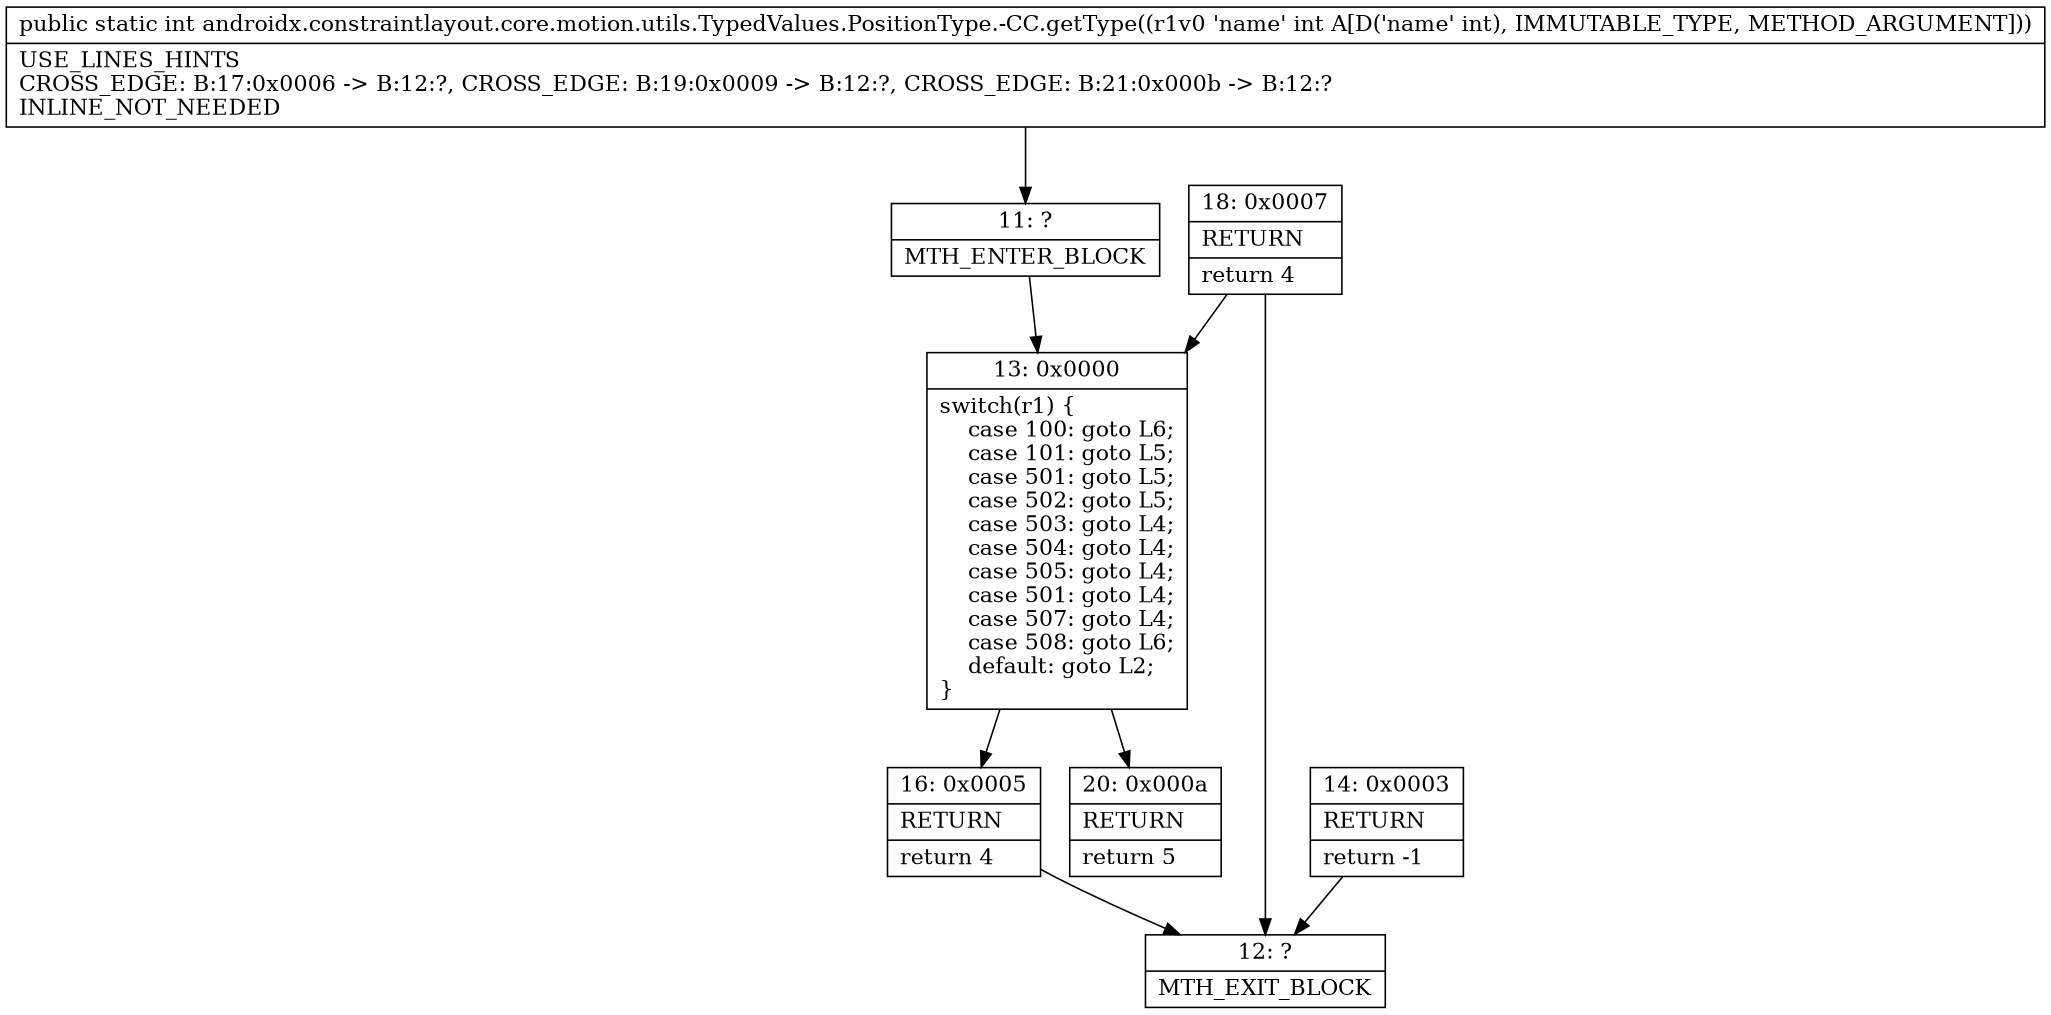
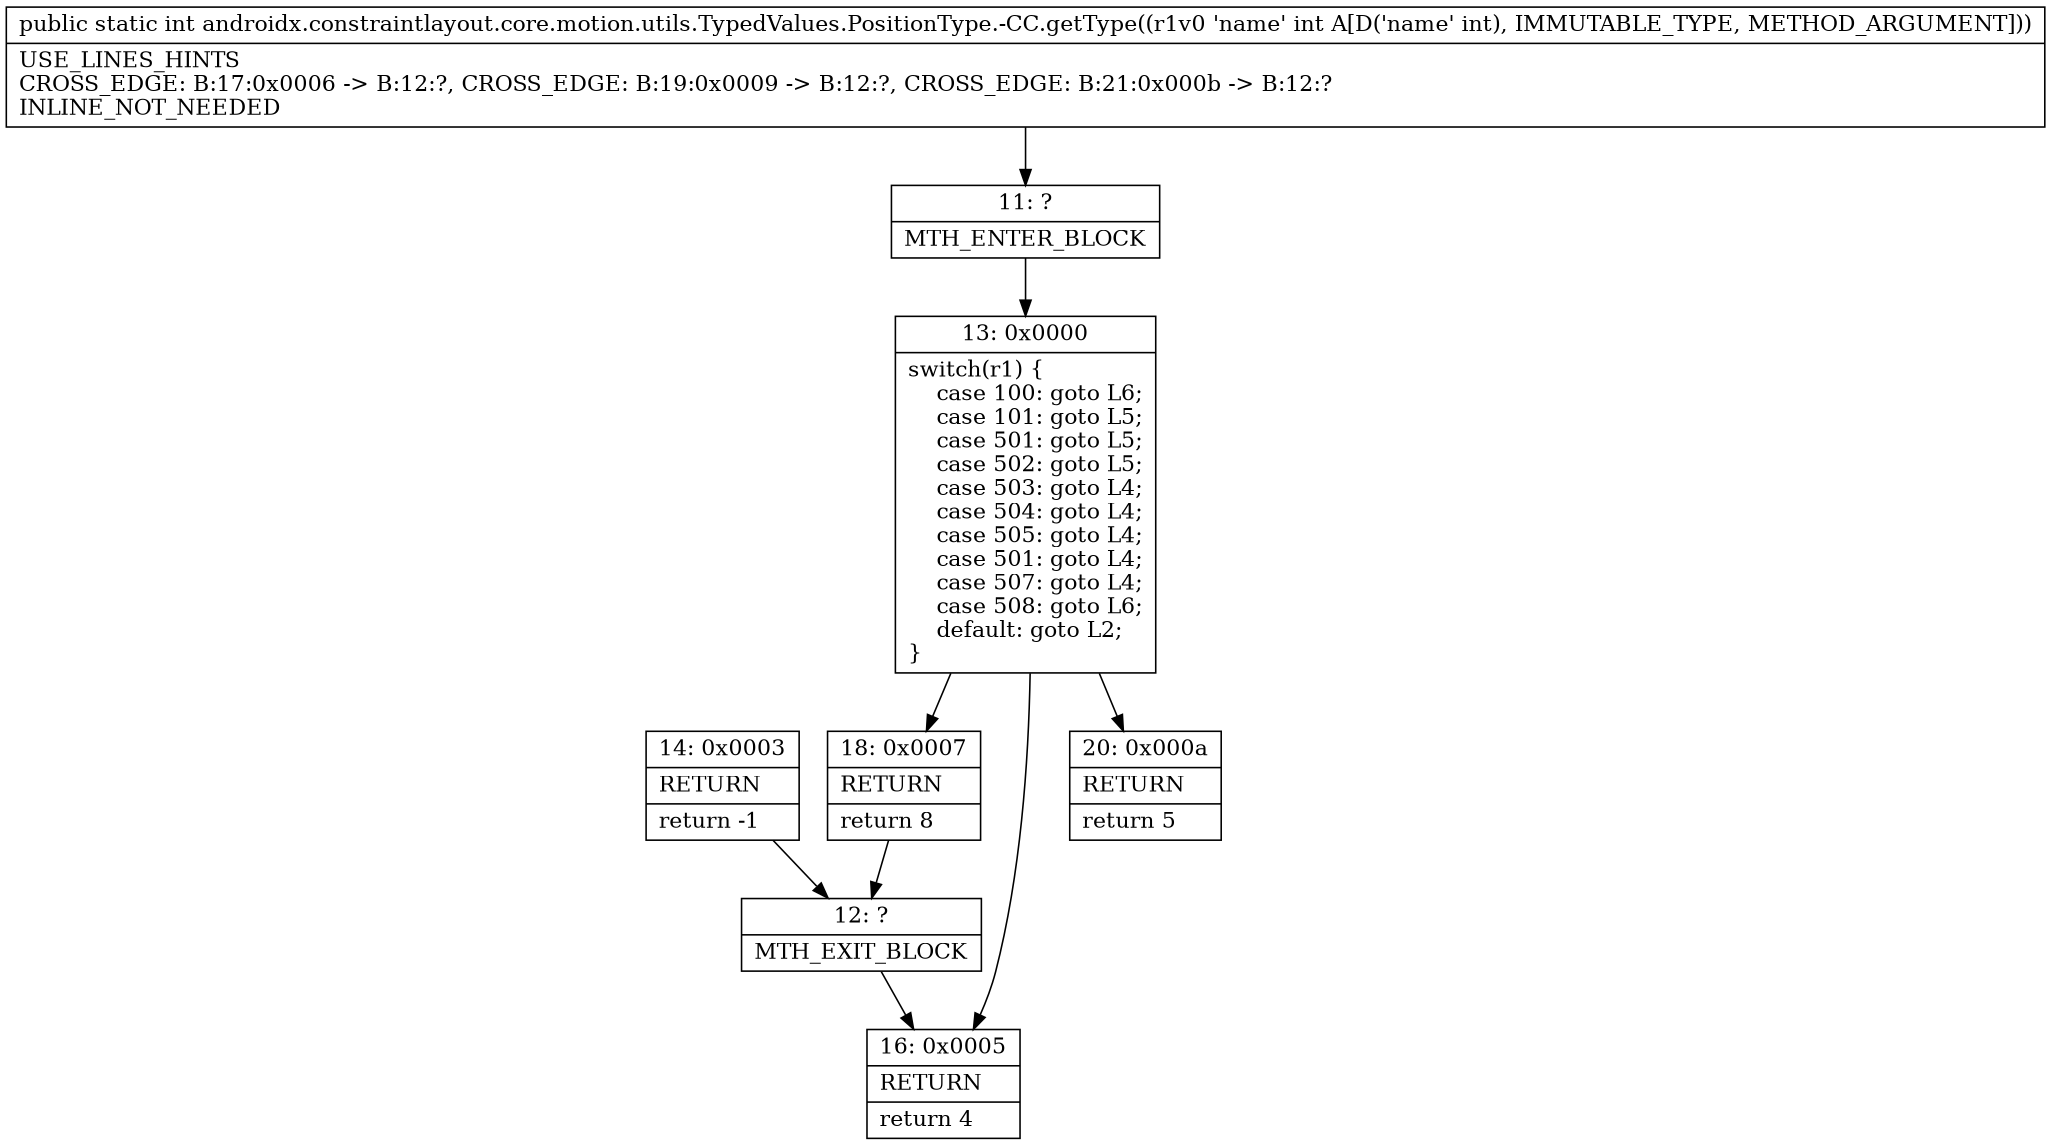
(1249, 275) -> (888, 821)
(1211, 317) -> (942, 695)
(1102, 900) -> (893, 993)
